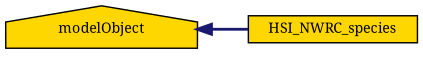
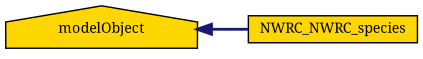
(333, 29) -> (333, 29)
